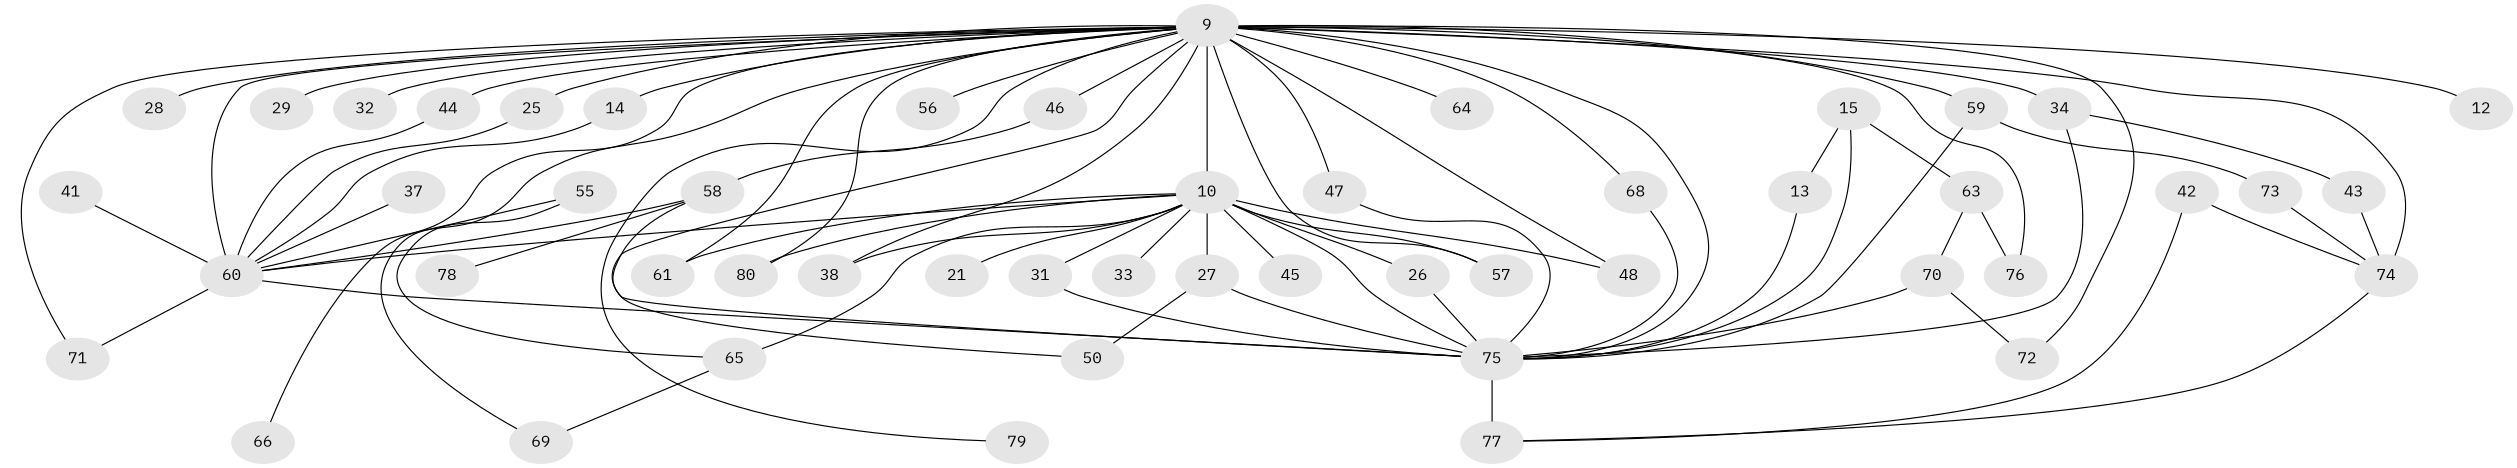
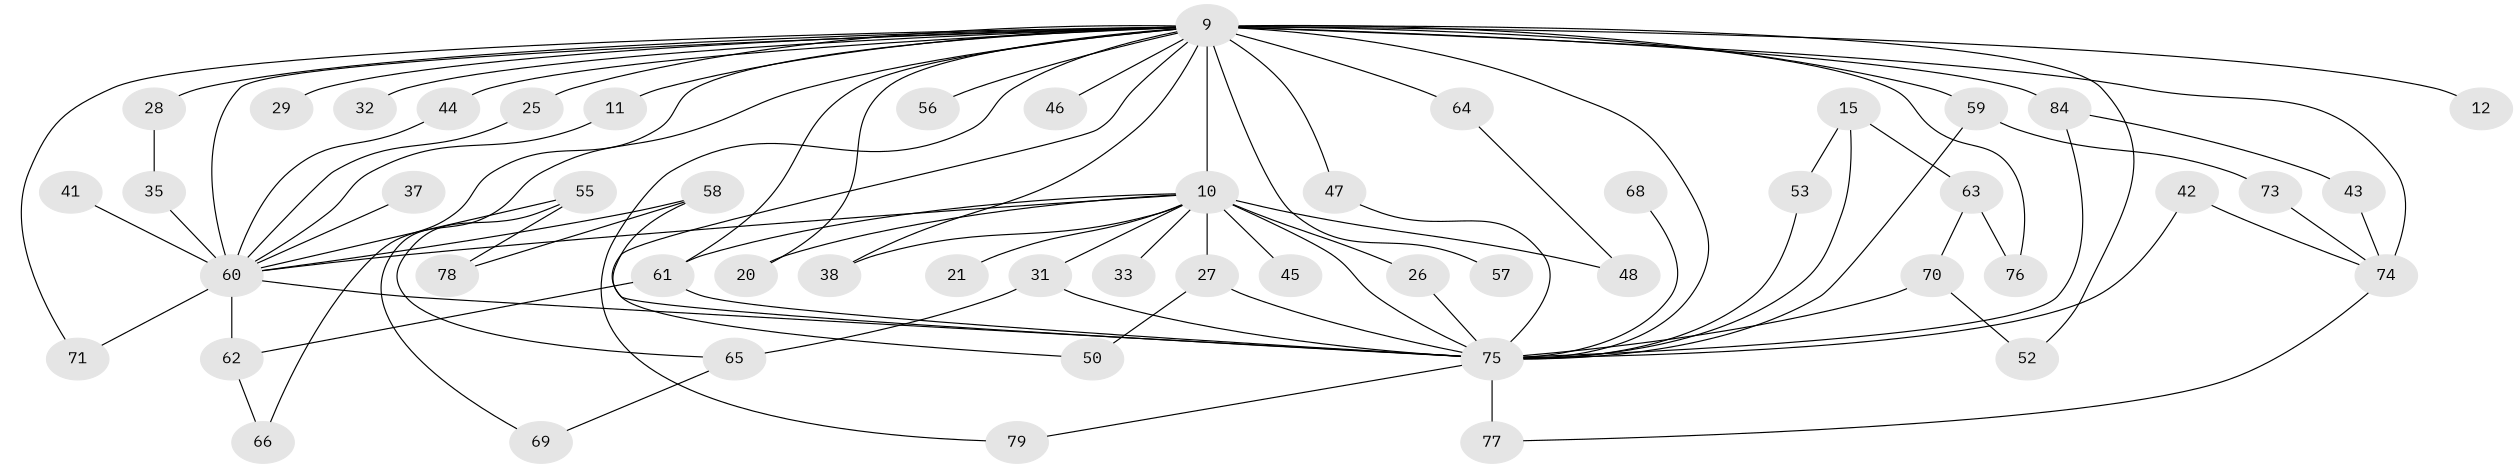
(1444, 66) -> none
(615, 109) -> (615, 109)
(2060, 109) -> (2060, 109)
(1418, 151) -> (1545, 192)
(832, 156) -> none
none -> (154, 192)
(1800, 192) -> (1800, 192)
none -> (537, 222)
(1355, 233) -> none
(915, 255) -> (873, 331)
(746, 276) -> (746, 276)
none -> (1072, 332)
none -> (232, 359)
(2027, 359) -> (2027, 359)
none -> (1255, 401)
(1939, 414) -> (2026, 318)
